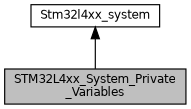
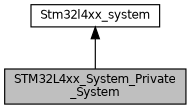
(95, 87) -> (95, 87)
